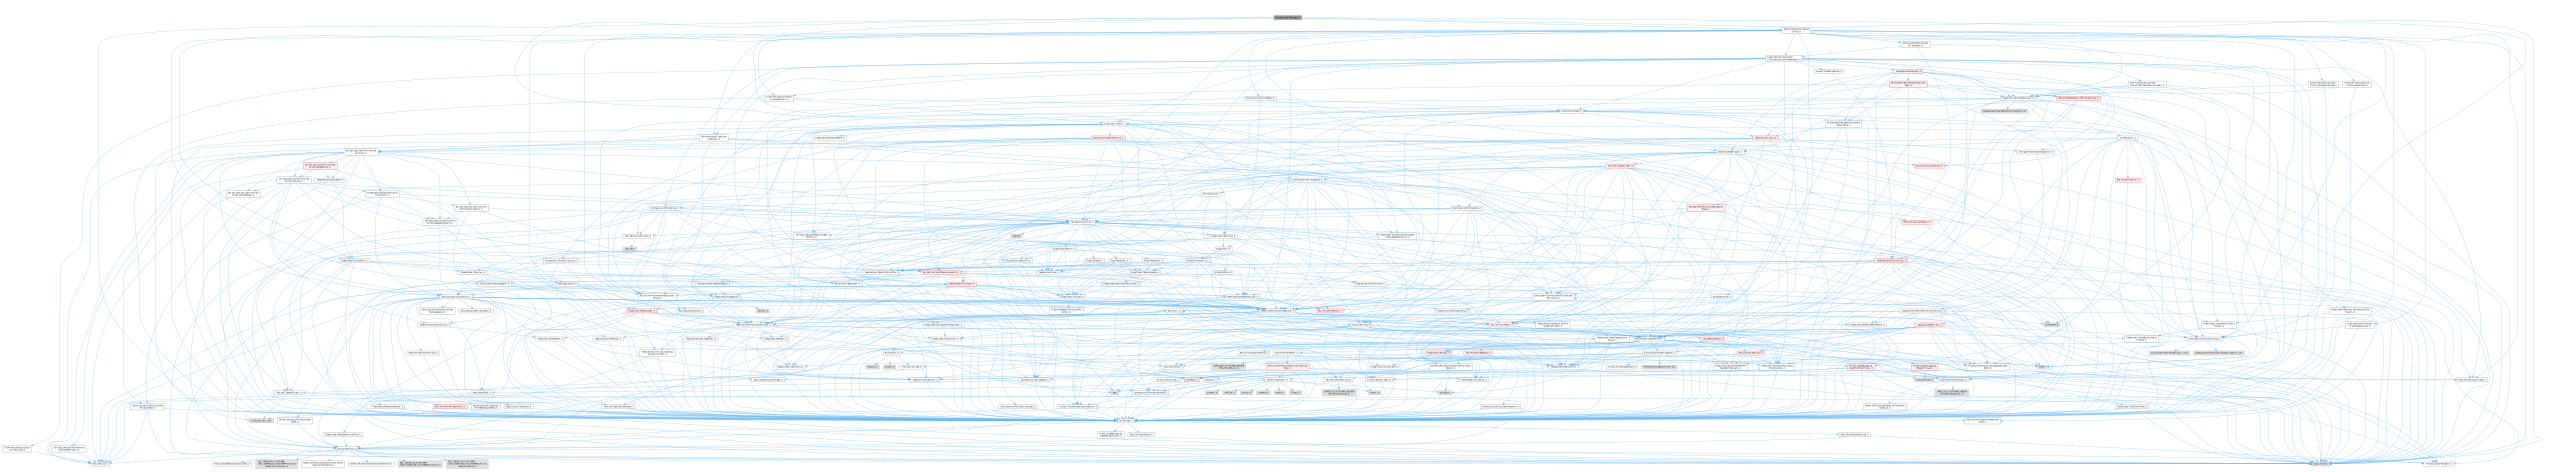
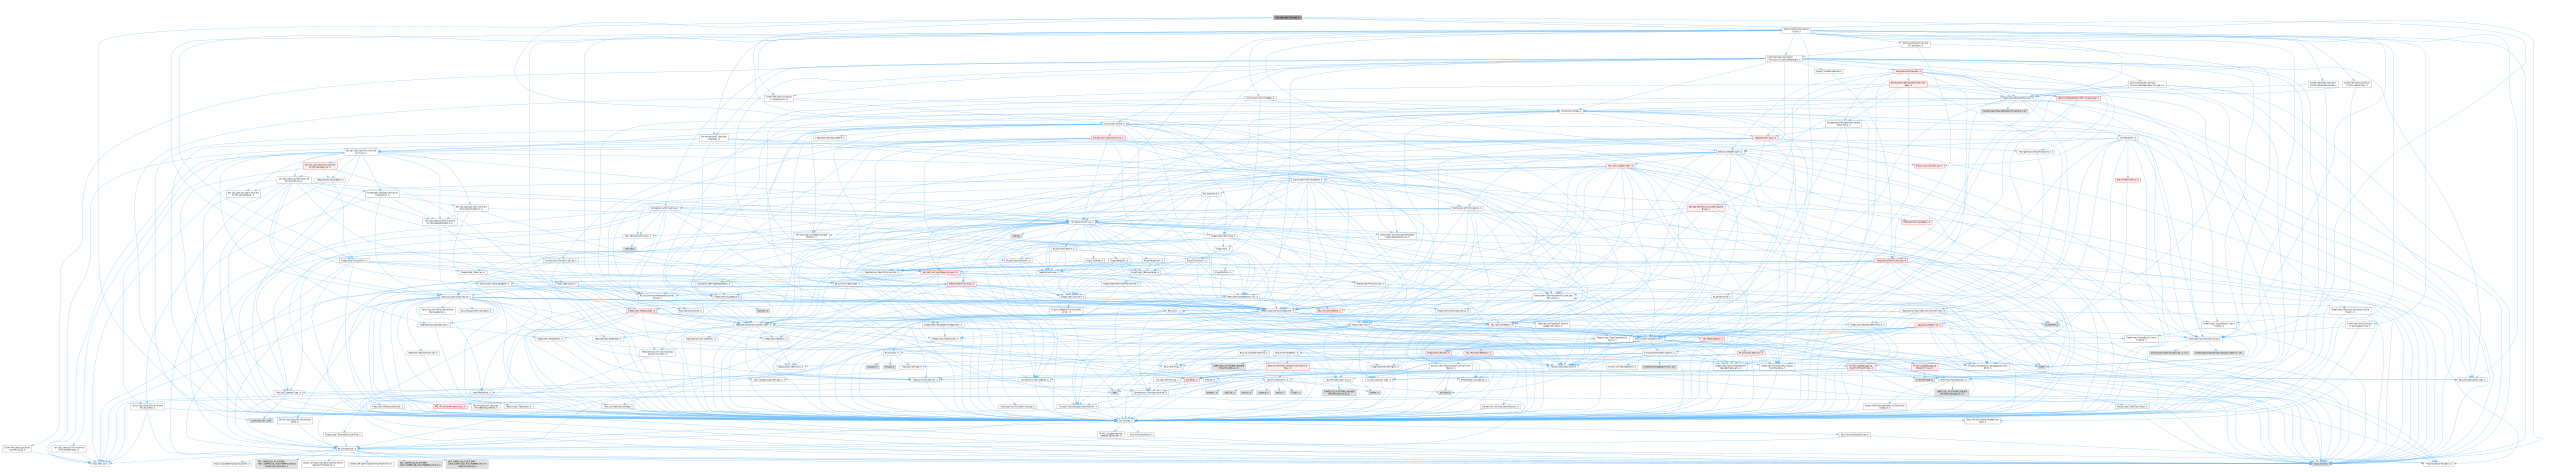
none -> (2346, 187)
